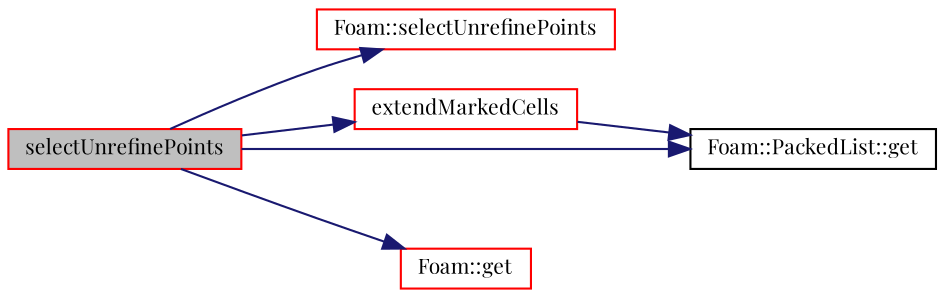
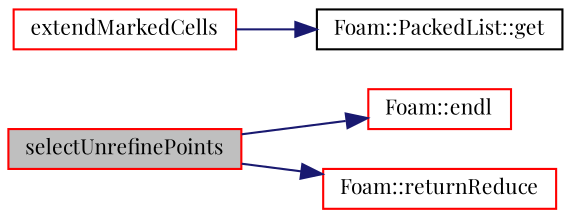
(466, 29) -> (440, 109)
(287, 130) -> none
(455, 149) -> none
(466, 269) -> (440, 189)
